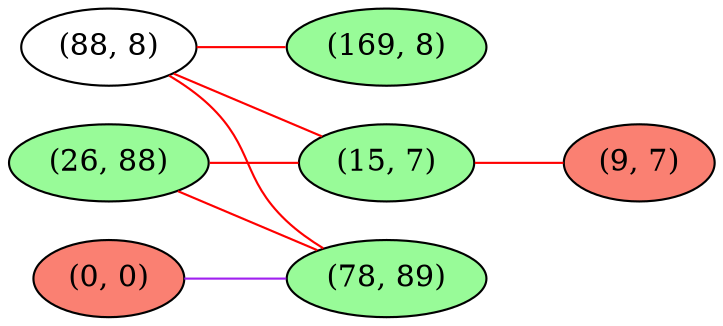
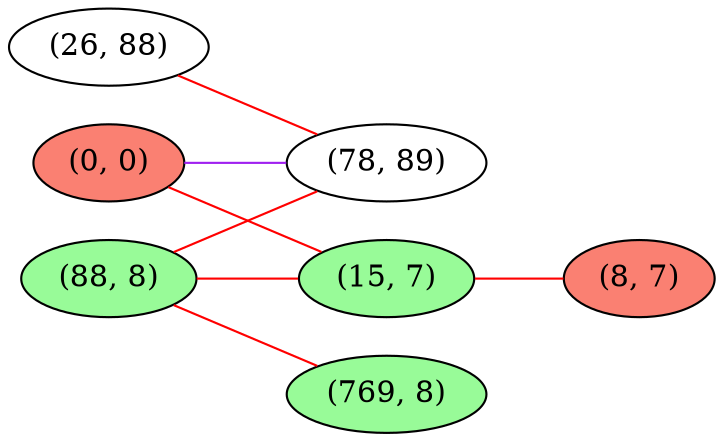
(109, 47) -> (109, 279)
(387, 47) -> (387, 394)
(109, 163) -> (109, 47)
(263, 163) -> (230, 213)
(639, 163) -> (639, 279)
(387, 279) -> (387, 163)
